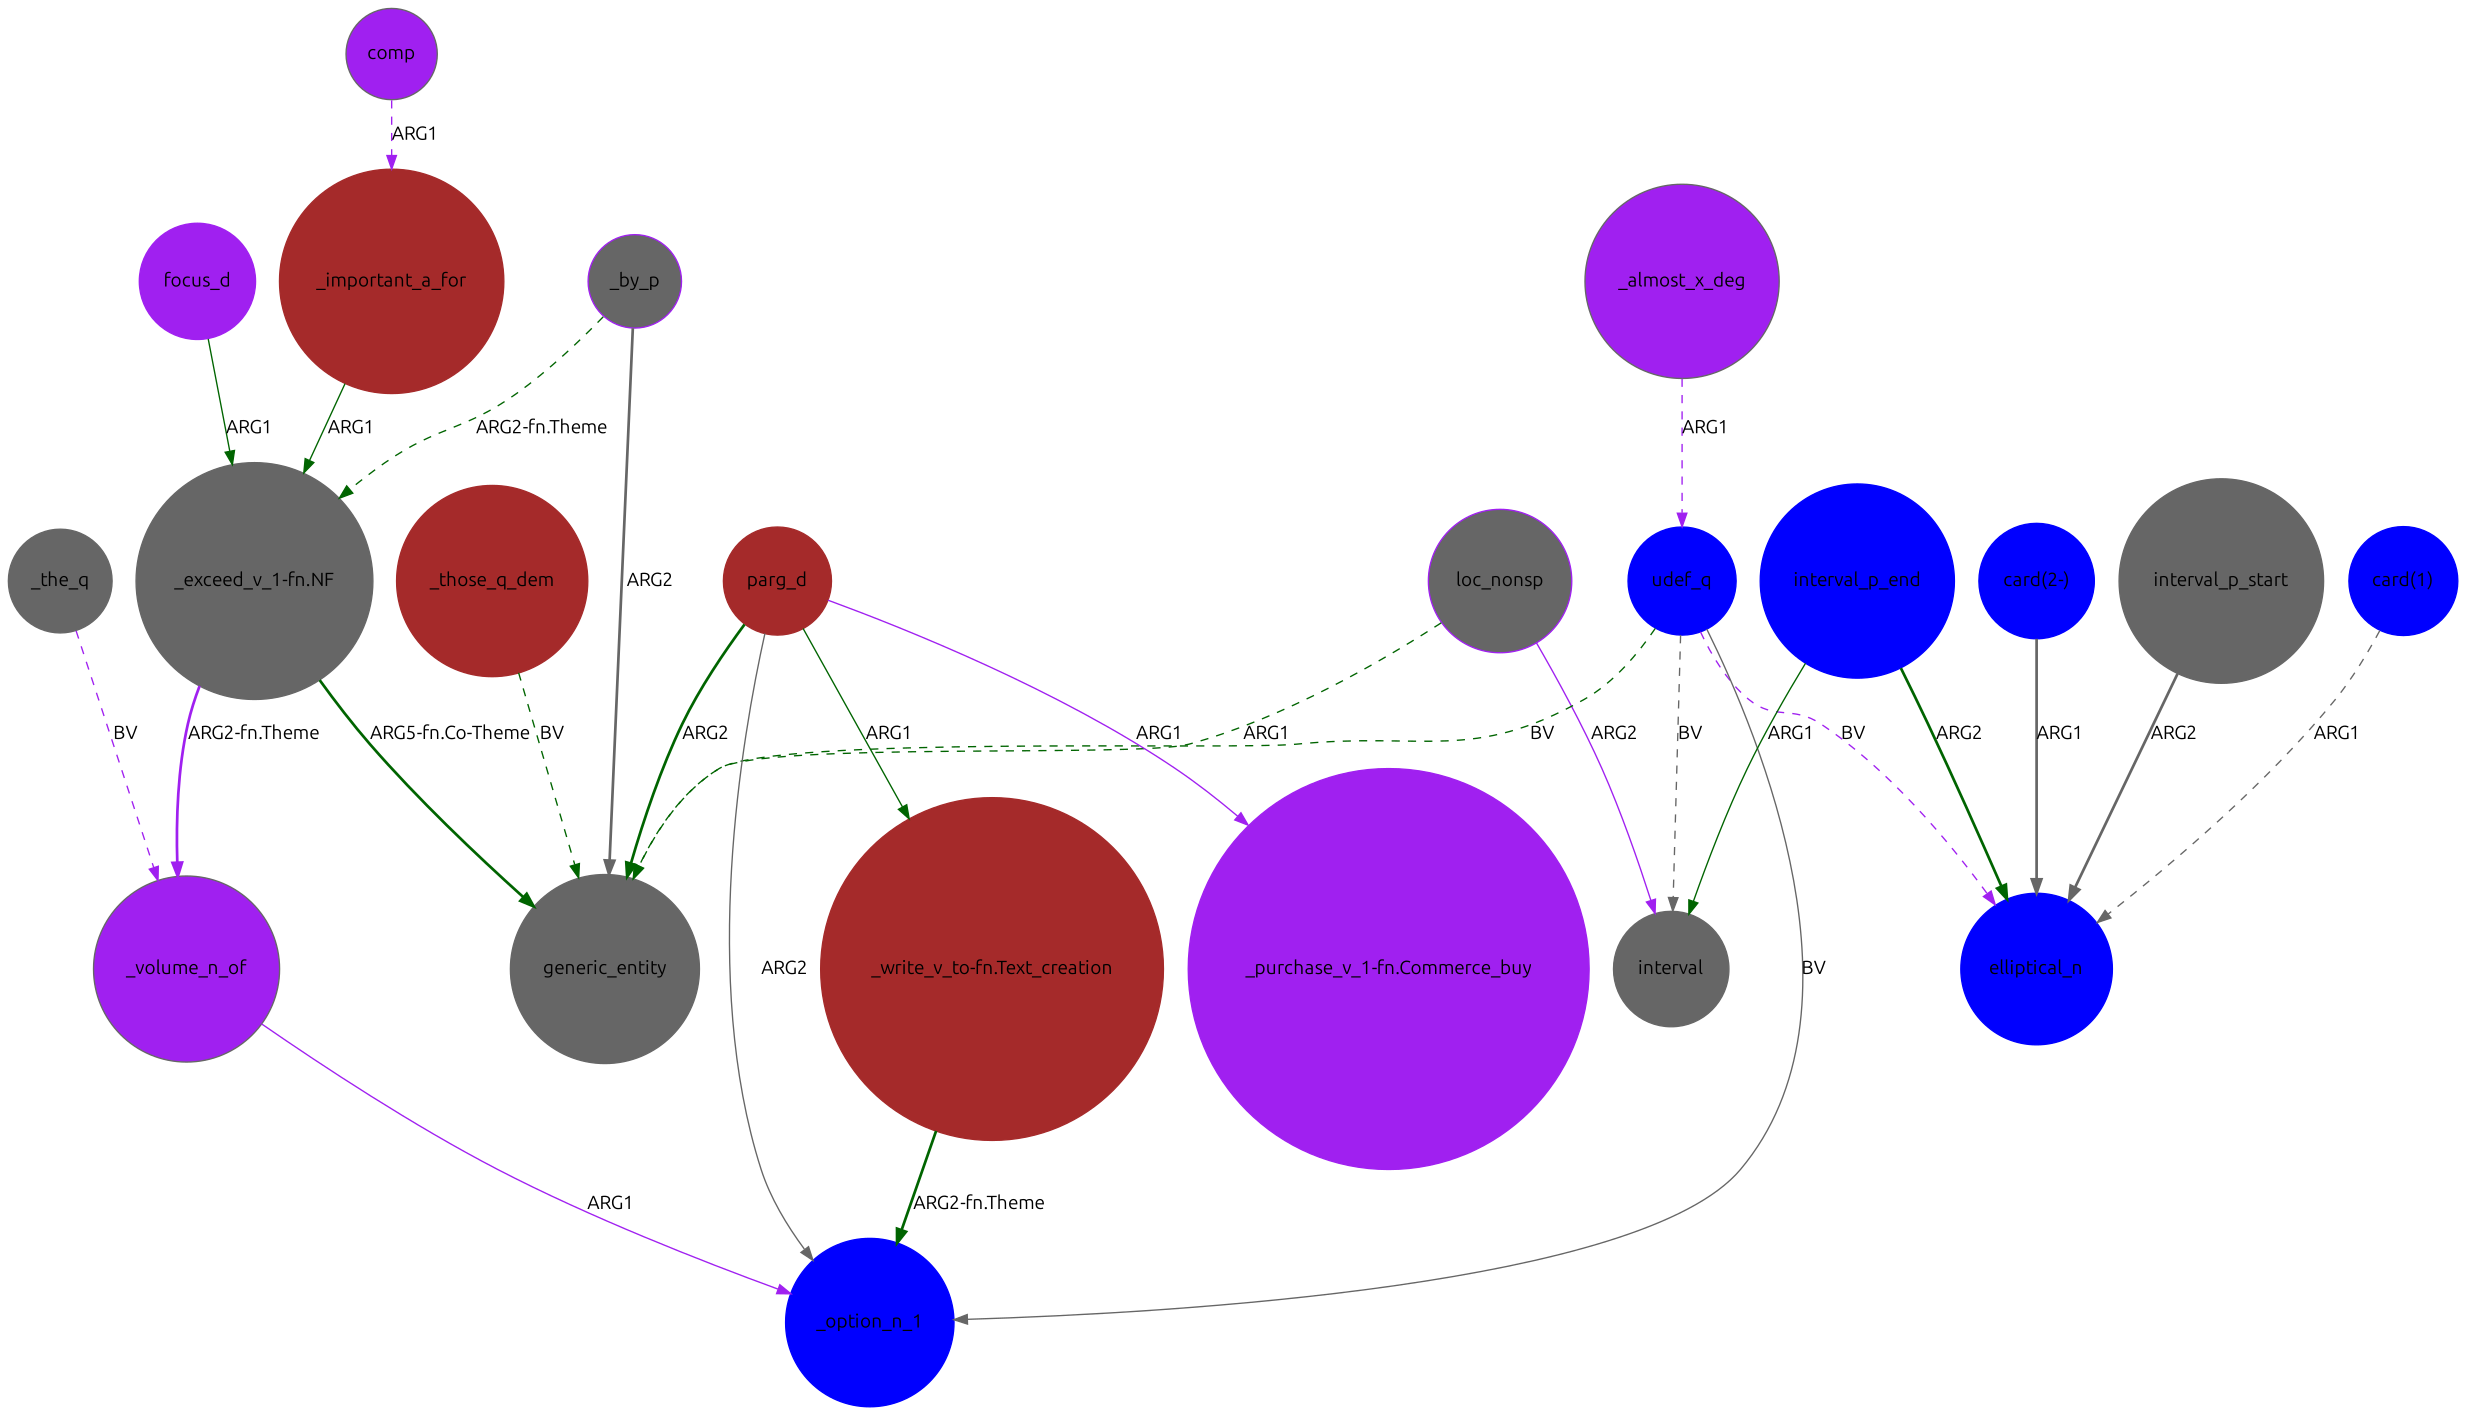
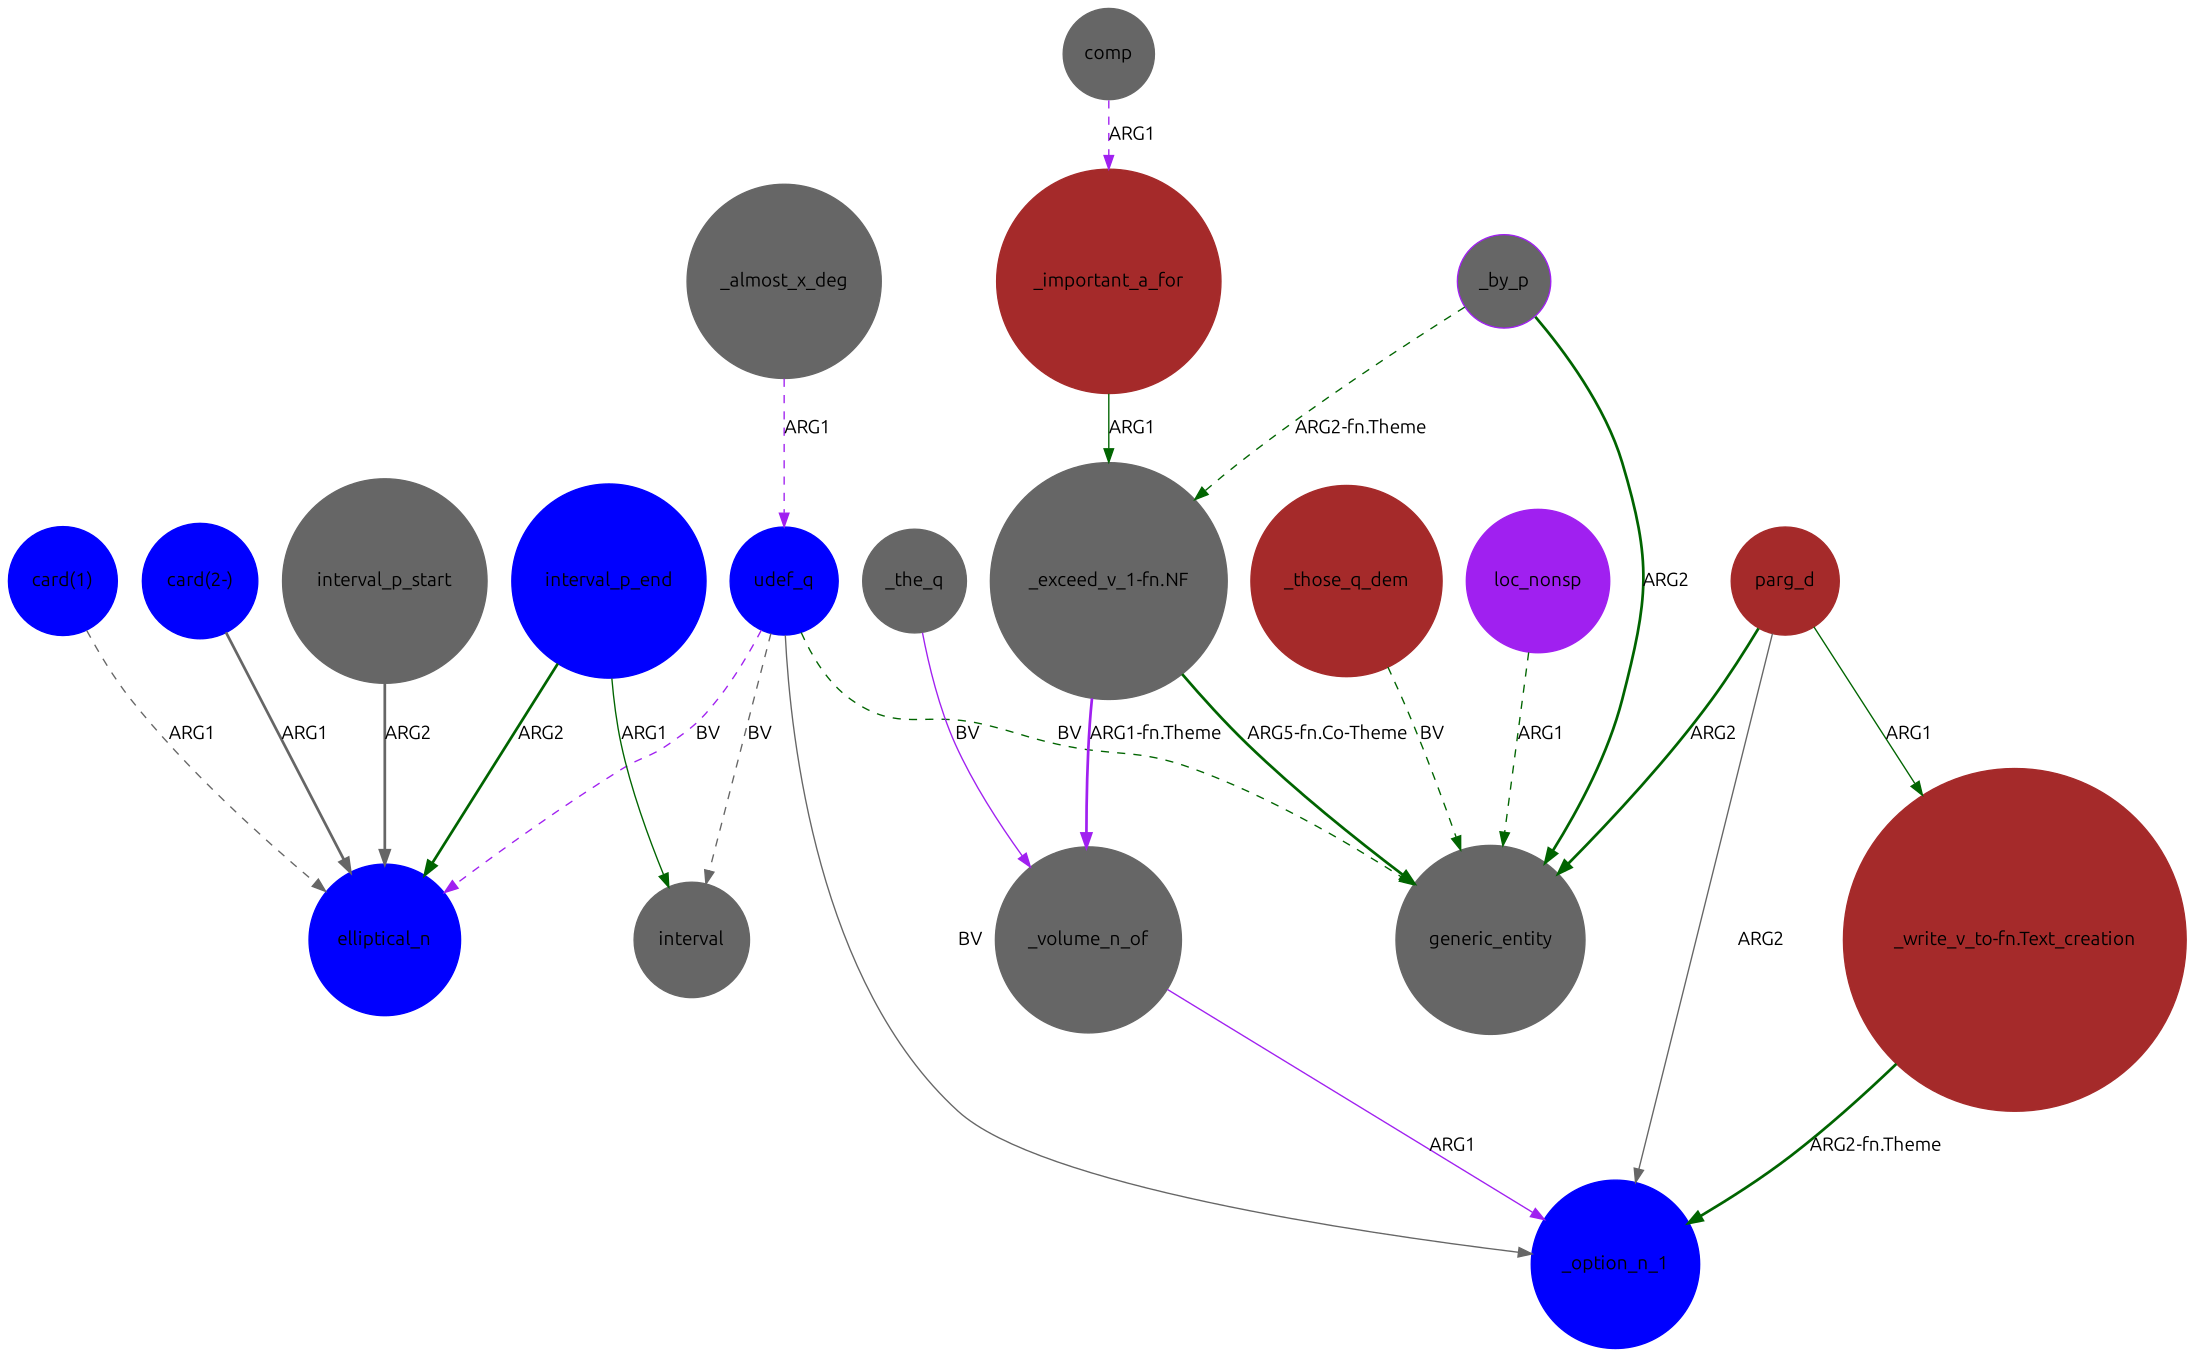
(392, 54) -> (1109, 54)
(197, 281) -> none
(1682, 281) -> (784, 281)
(1500, 581) -> (1538, 581)
(621, 594) -> (1643, 579)
(254, 734) -> (1156, 734)
(115, 749) -> (958, 751)
(1602, 768) -> none
(187, 969) -> (1088, 940)
(1389, 969) -> none
